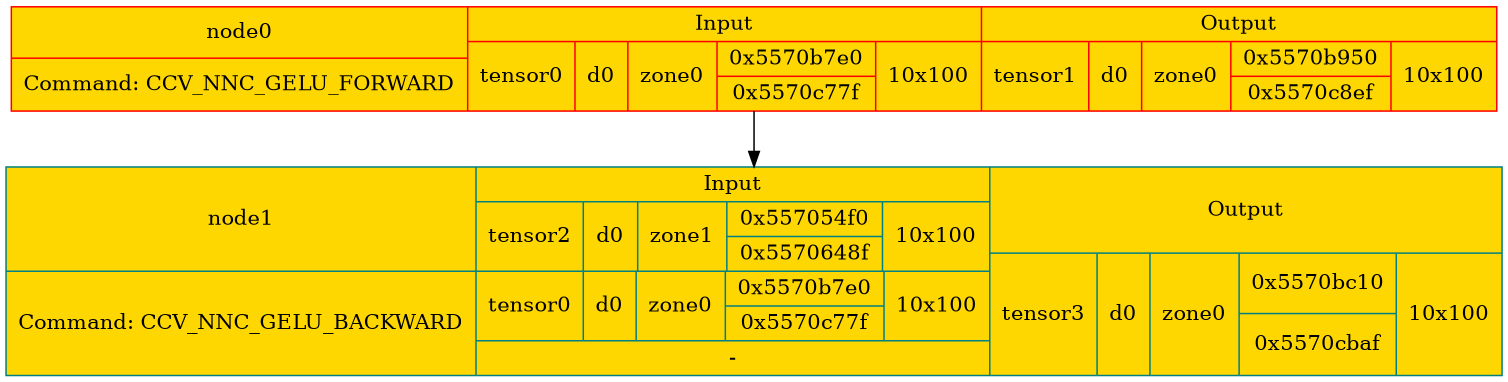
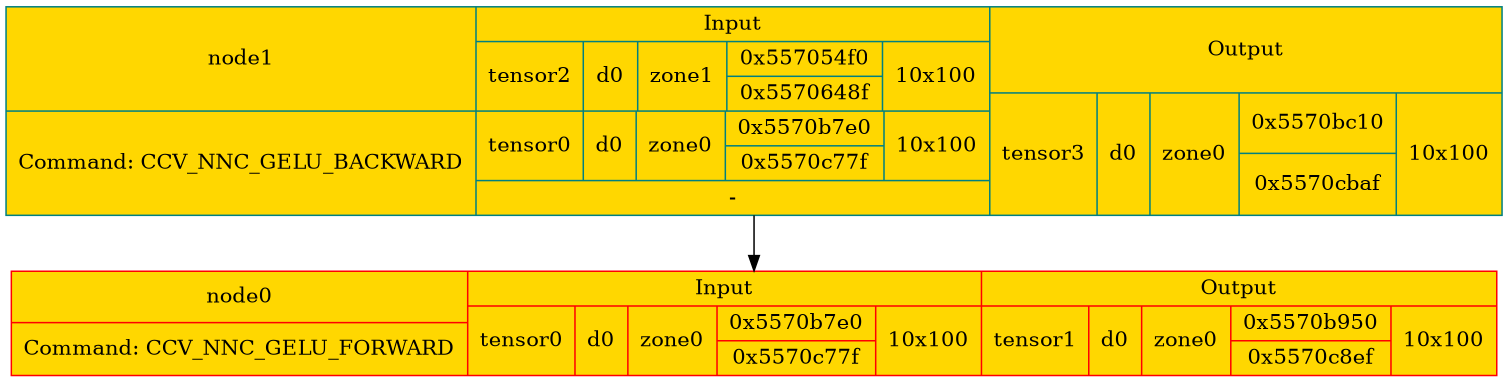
(754, 131) -> (754, 235)
